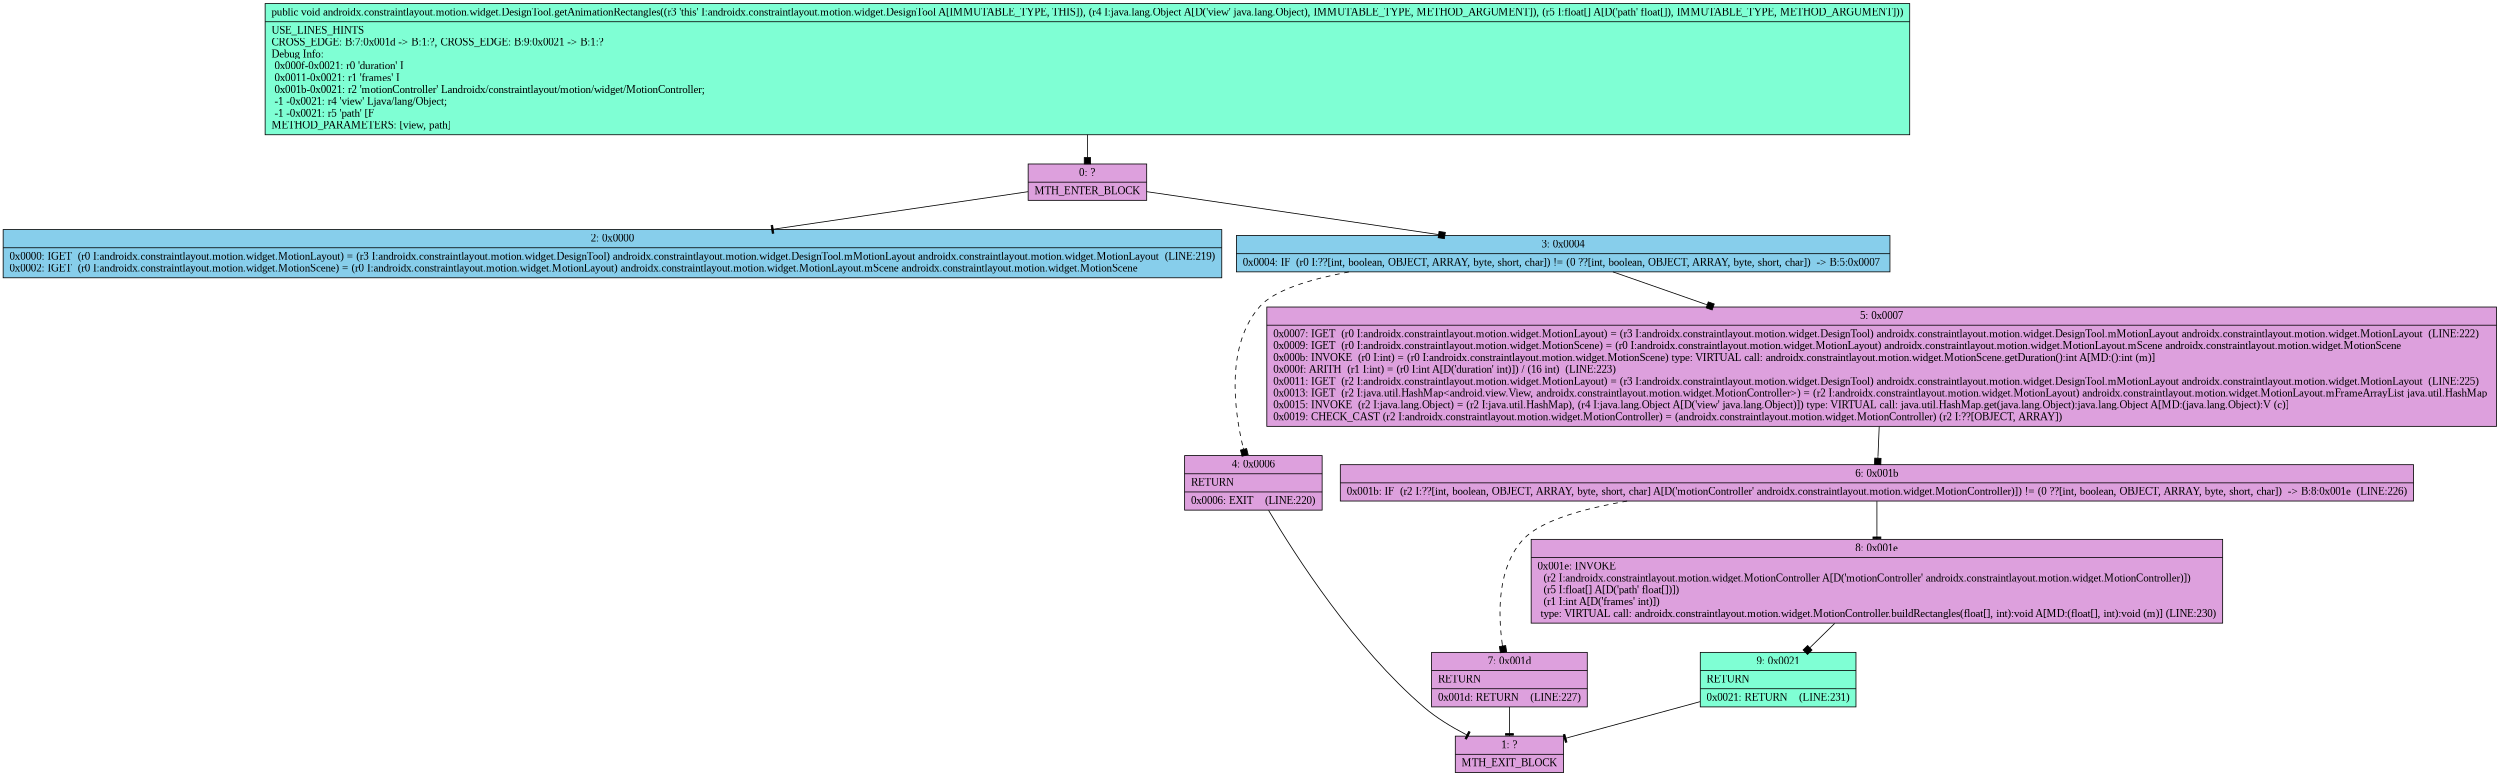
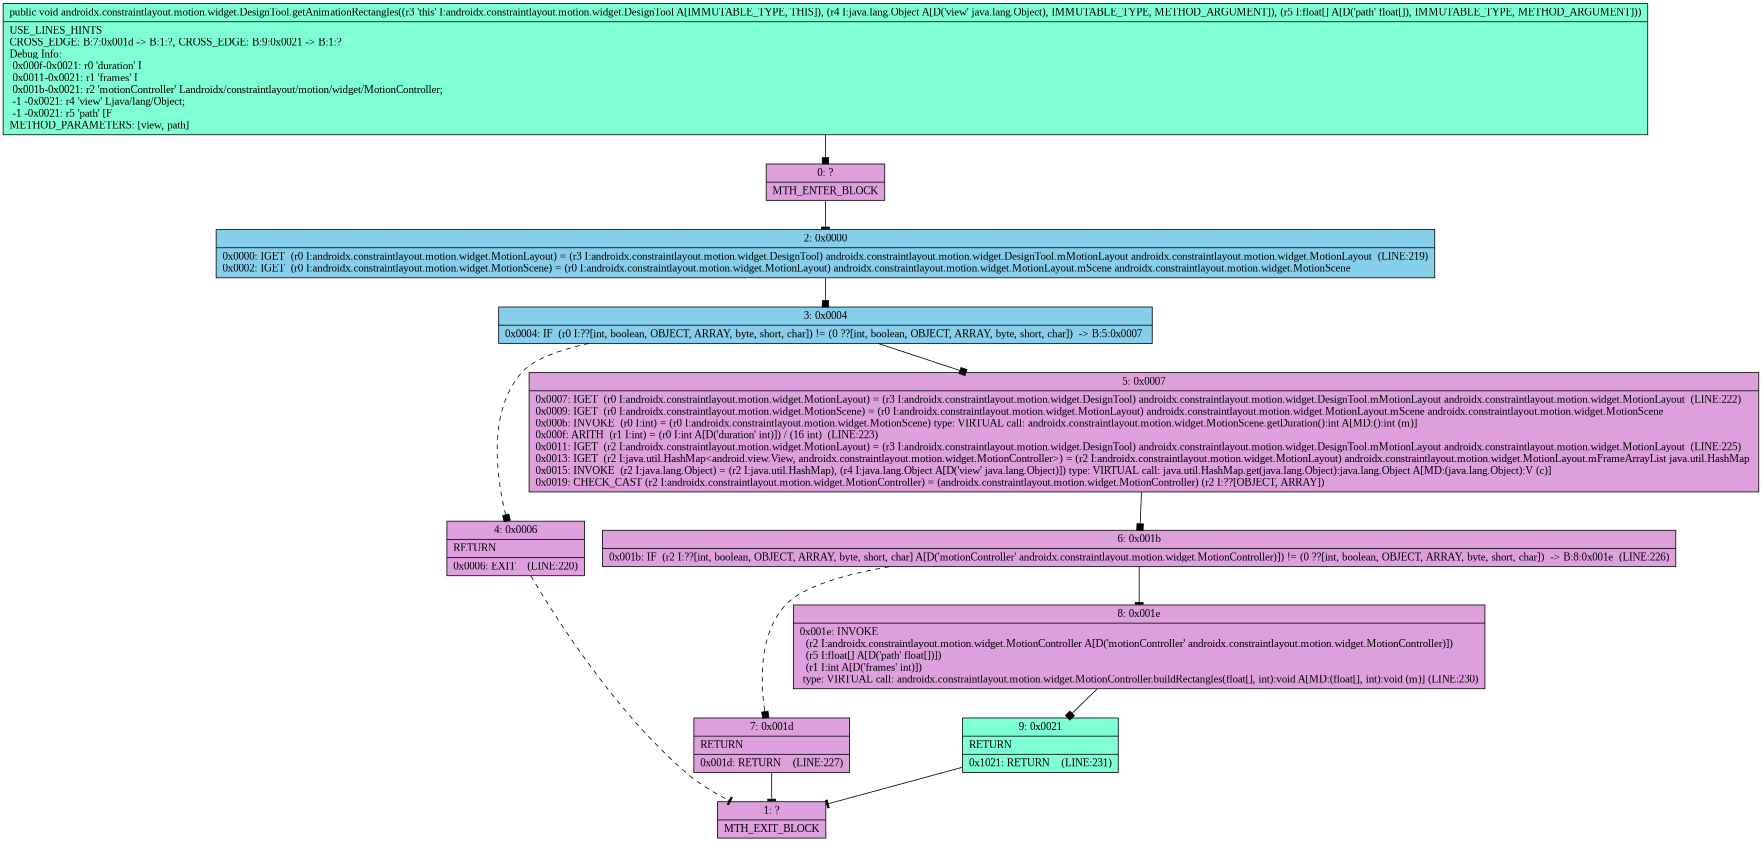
(1292, 213) -> (825, 289)
(1354, 634) -> (617, 700)
(1778, 697) -> (1040, 763)
